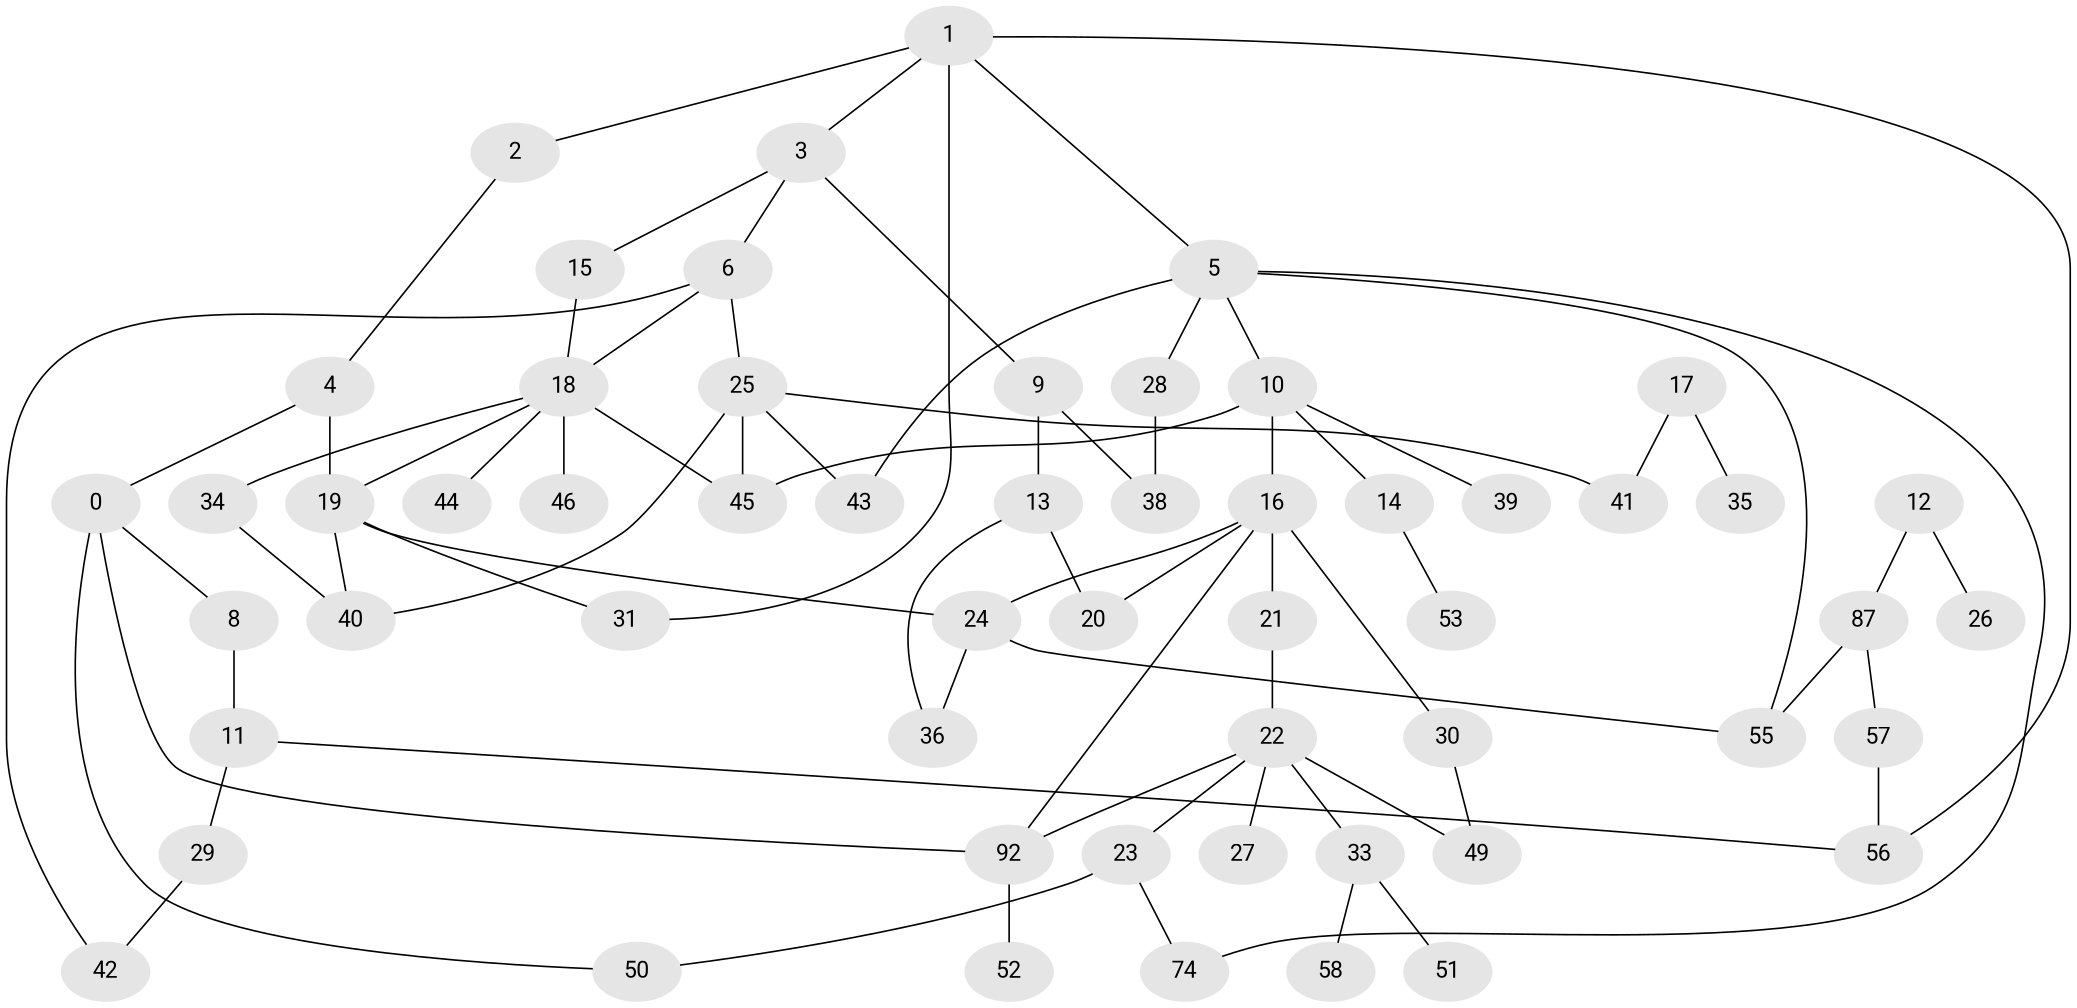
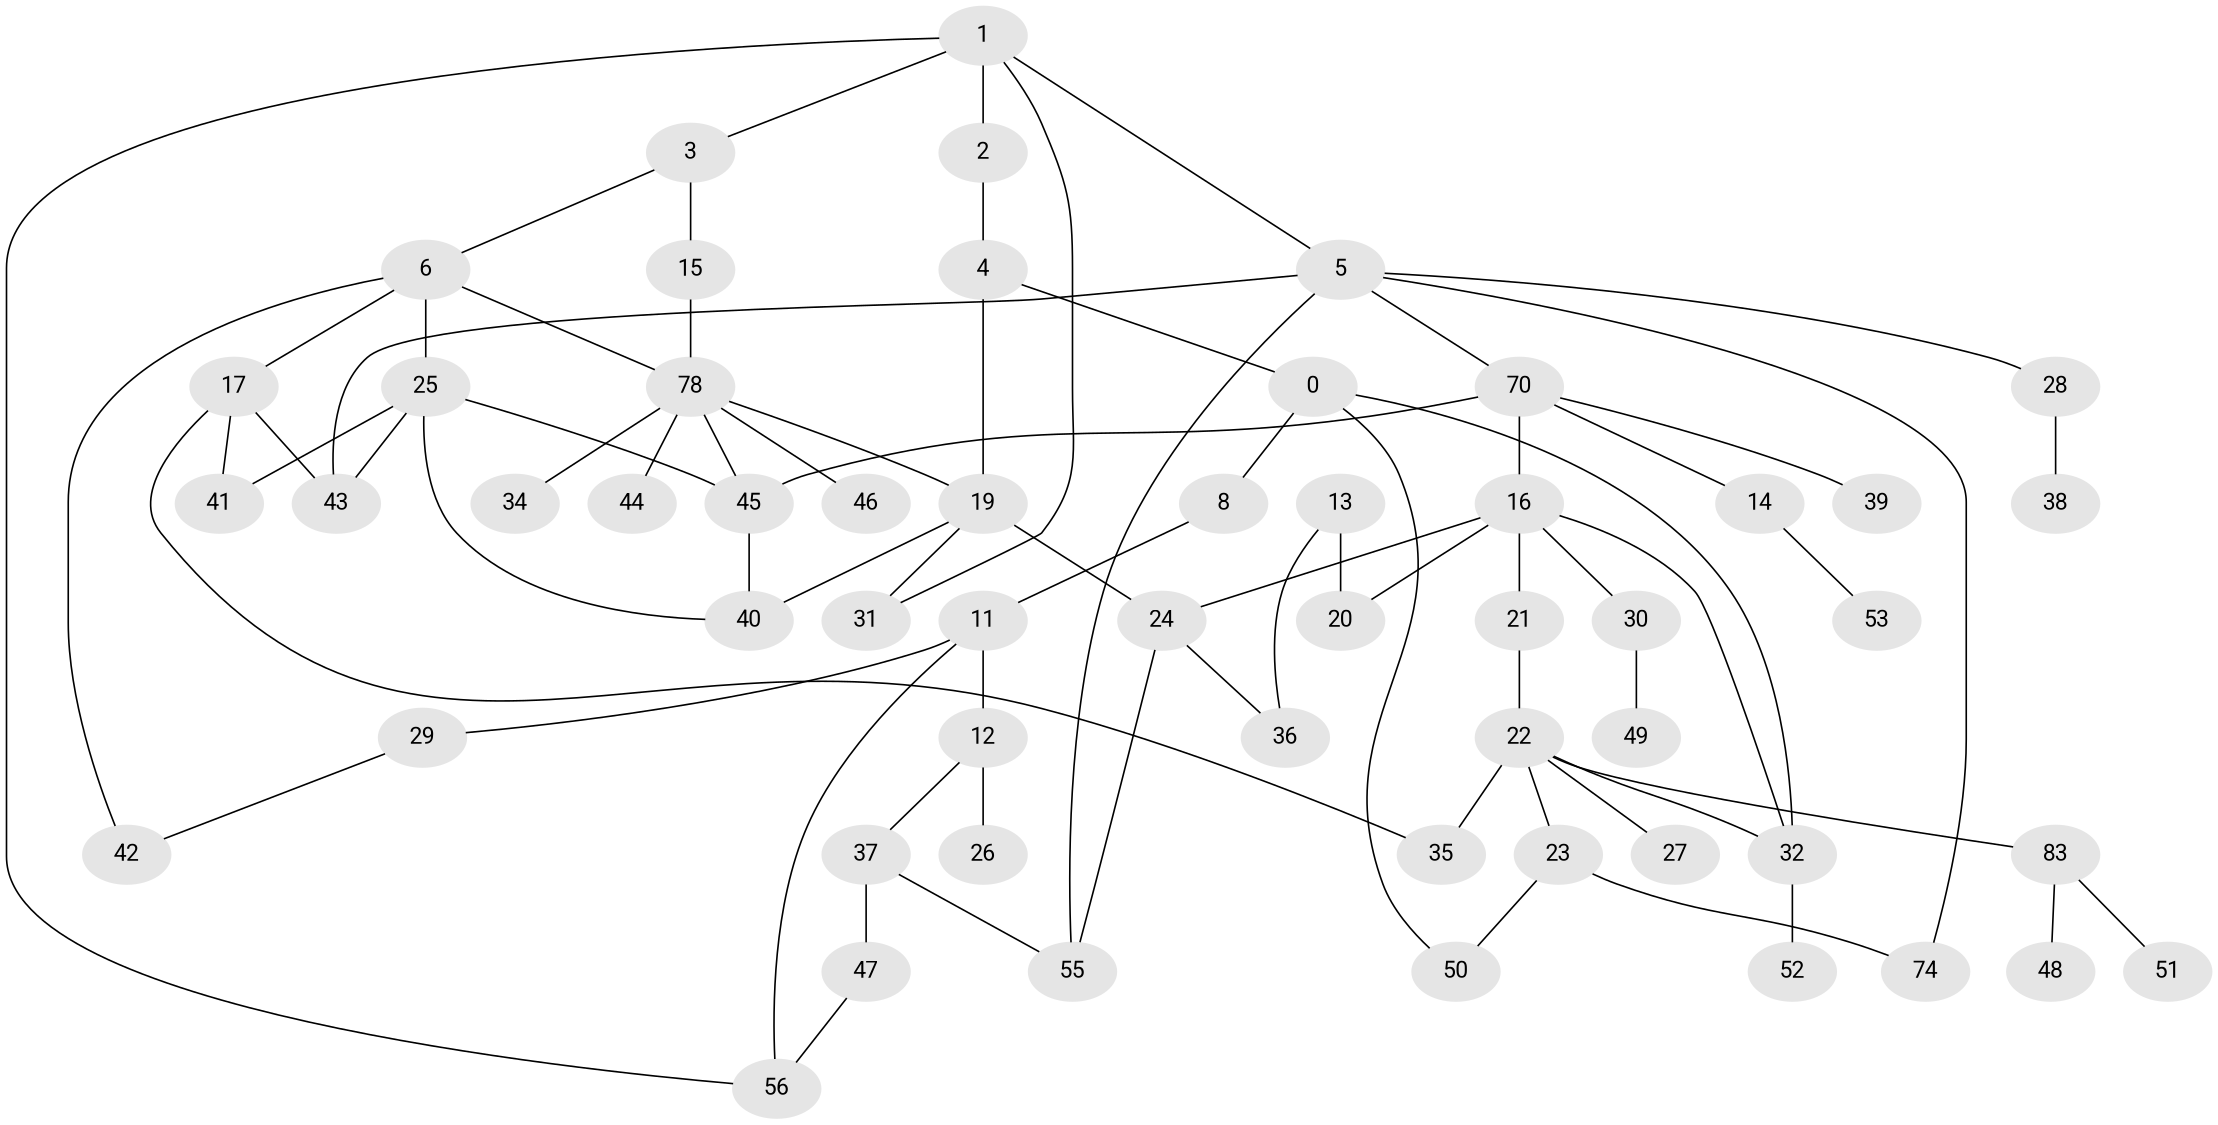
none -> (330, 328)
(564, 387) -> (691, 387)
(1038, 387) -> none
(1272, 387) -> (1519, 387)
none -> (285, 445)
(282, 562) -> (749, 562)
(1864, 621) -> (866, 855)
none -> (983, 679)
(1878, 738) -> (866, 972)
(1375, 796) -> (1480, 796)
(1009, 855) -> (1792, 855)
(1360, 855) -> (2056, 855)
(1331, 972) -> (2051, 972)
